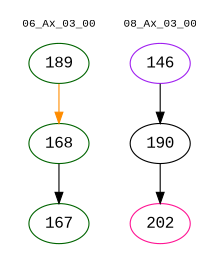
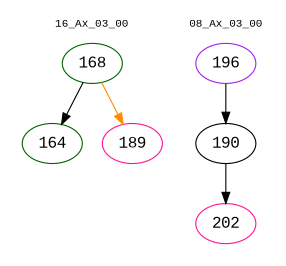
(60, 24) -> (92, 24)
(59, 63) -> (132, 144)
(160, 63) -> (226, 63)
(59, 98) -> (110, 98)
(59, 224) -> (52, 144)
